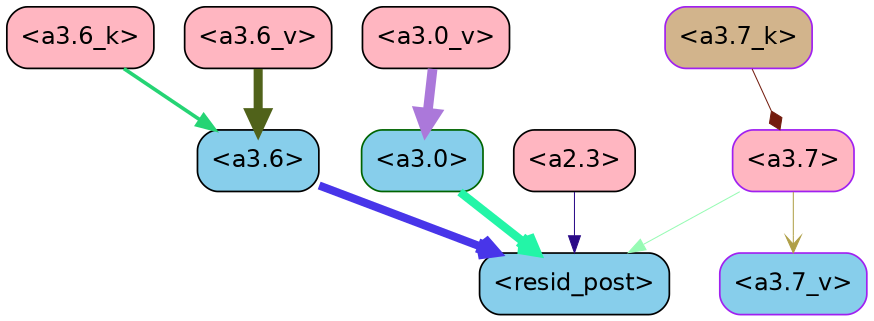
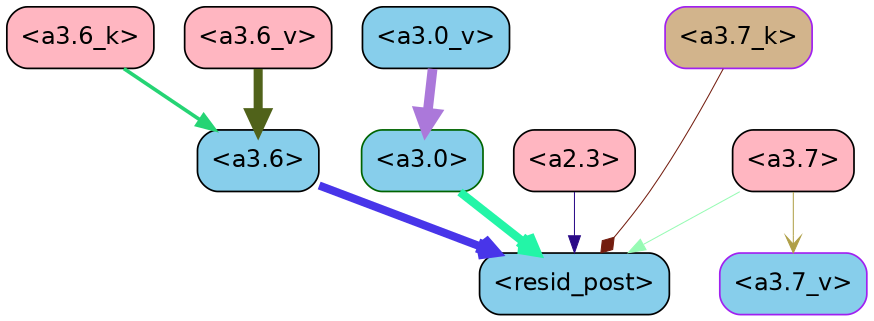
(436, 38) -> (436, 38)
(762, 90) -> (673, 156)
(793, 161) -> (793, 161)
